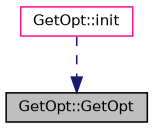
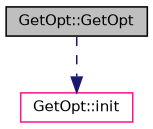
(77, 57) -> (77, 57)
